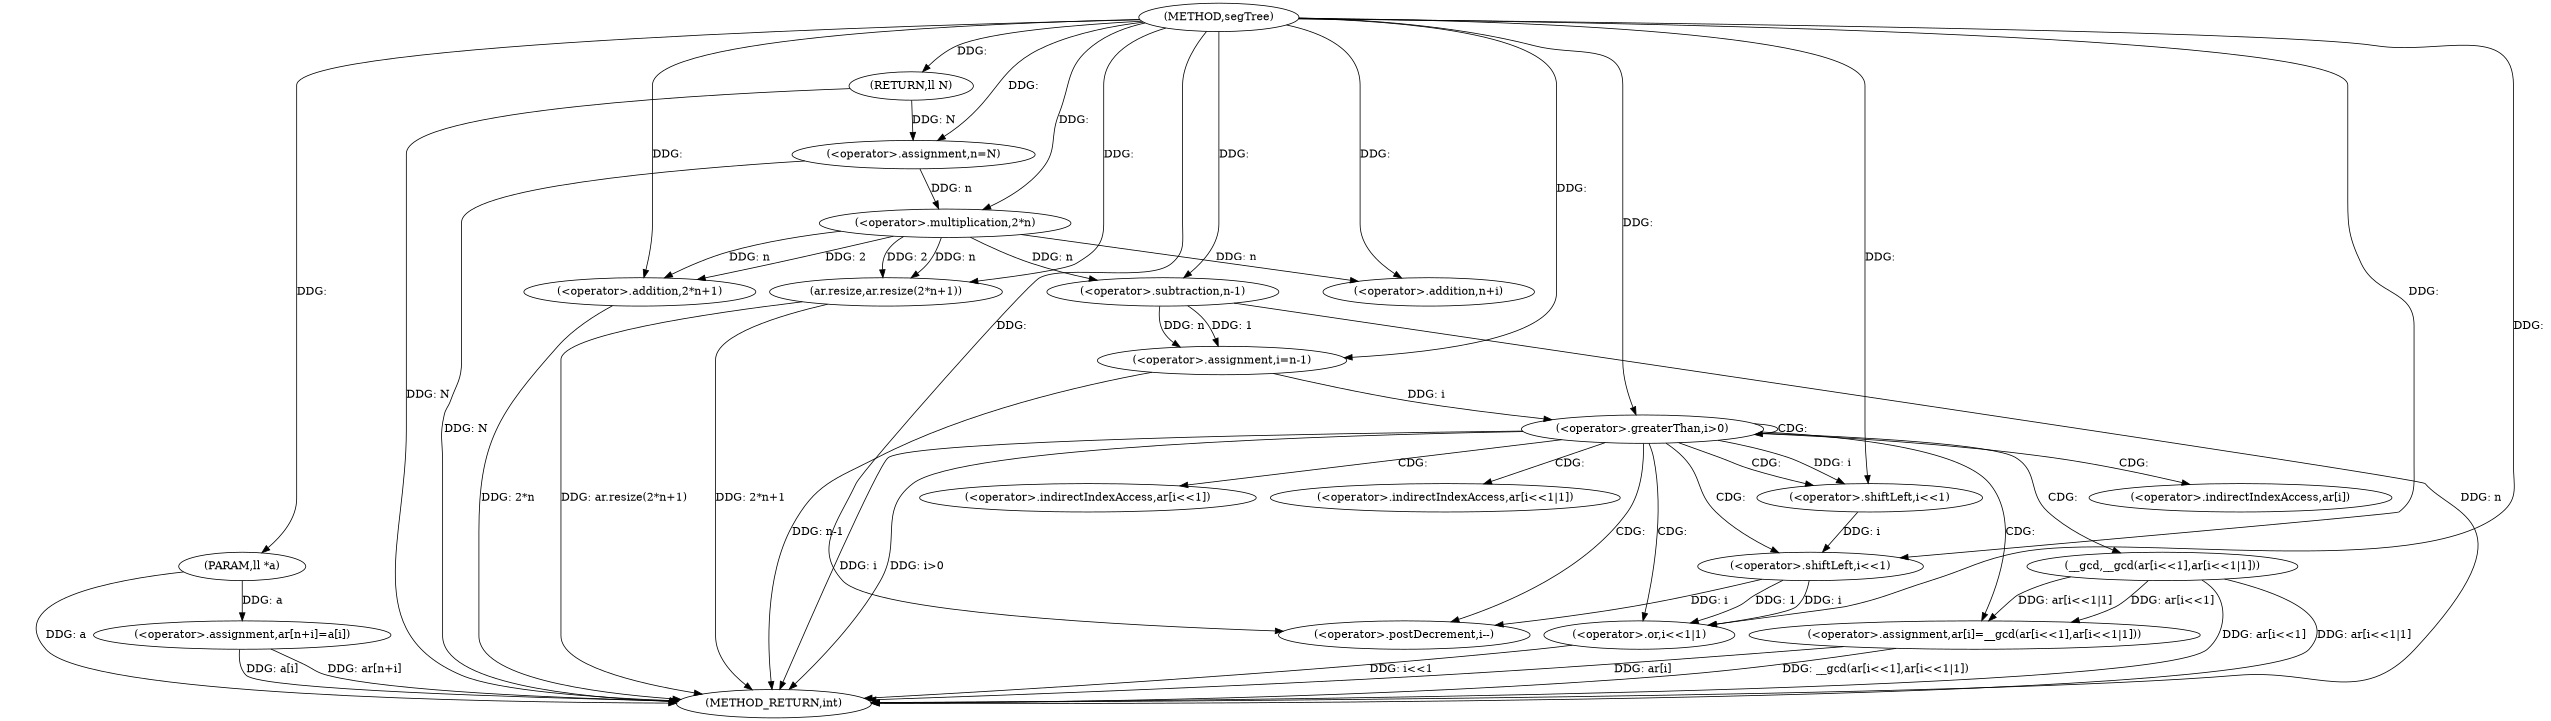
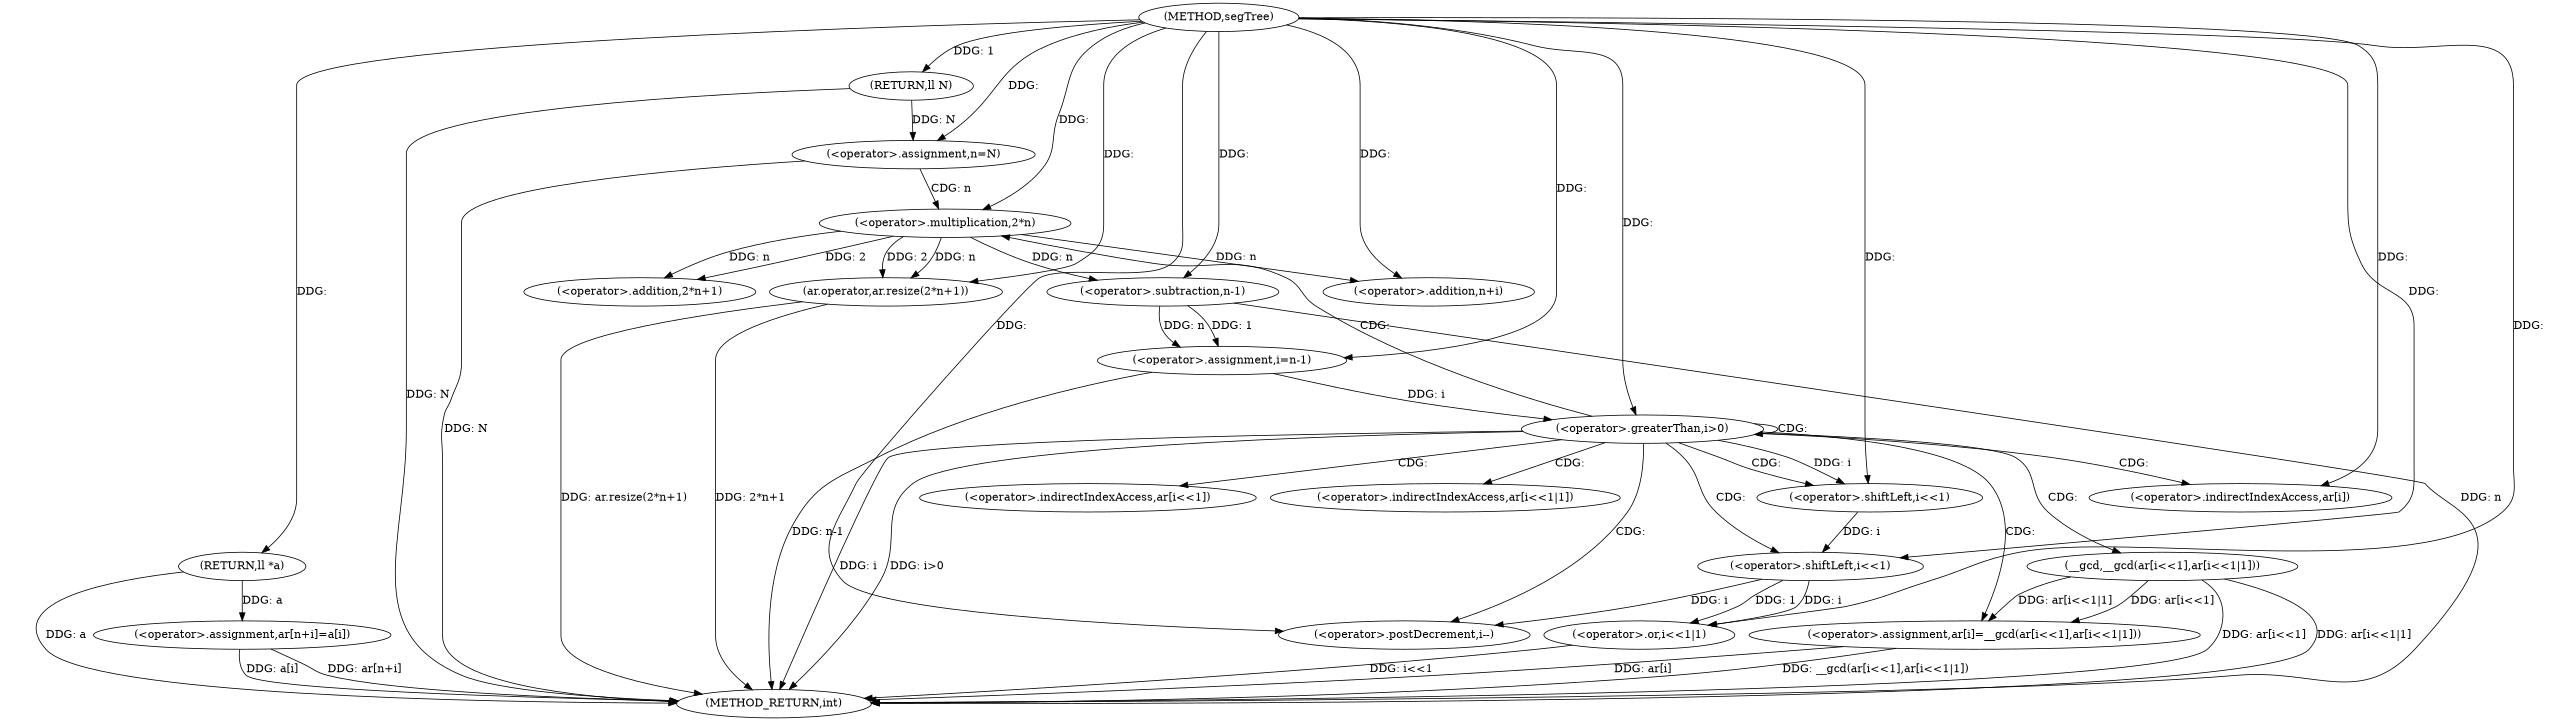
(798, 40) -> (2064, 24)
(974, 52) -> (974, 52)
(951, 189) -> (951, 189)
(886, 292) -> (886, 292)
(1657, 528) -> (1307, 298)
(479, 552) -> none
(242, 566) -> (242, 566)
